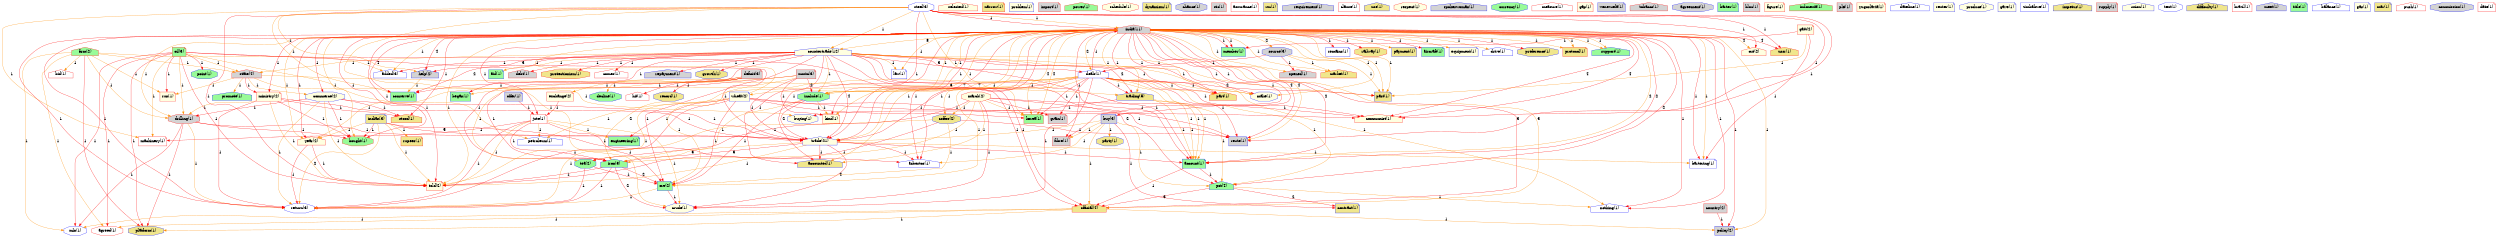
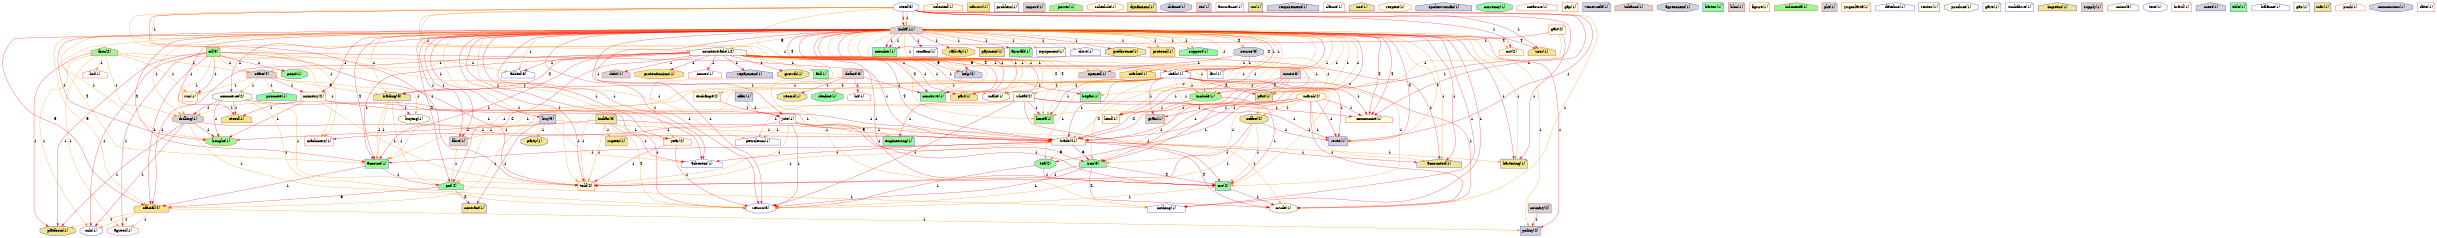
(2138, 7) -> (2123, 7)
(2207, 7) -> none
(813, 97) -> (1205, 97)
(1703, 164) -> (1514, 164)
(1143, 173) -> (454, 162)
